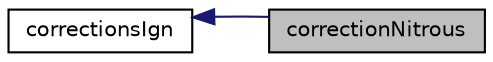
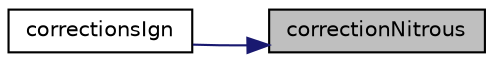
(242, 17) -> (220, 45)
